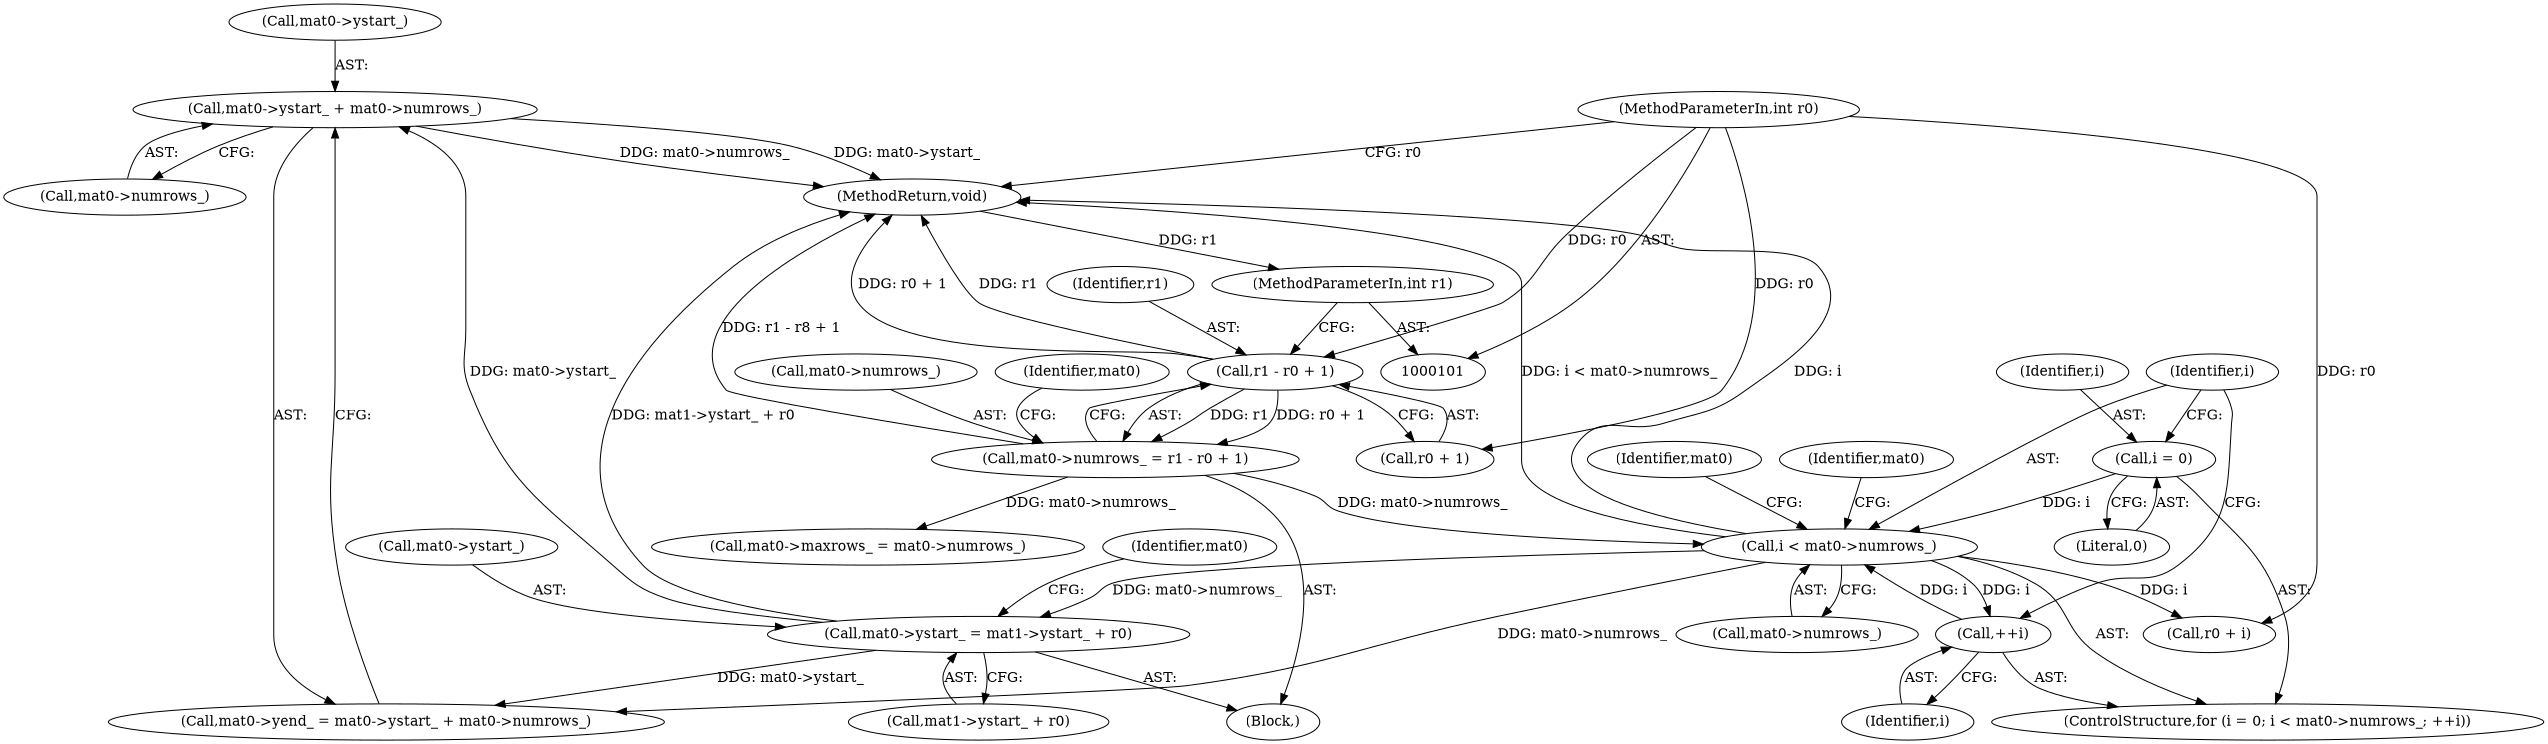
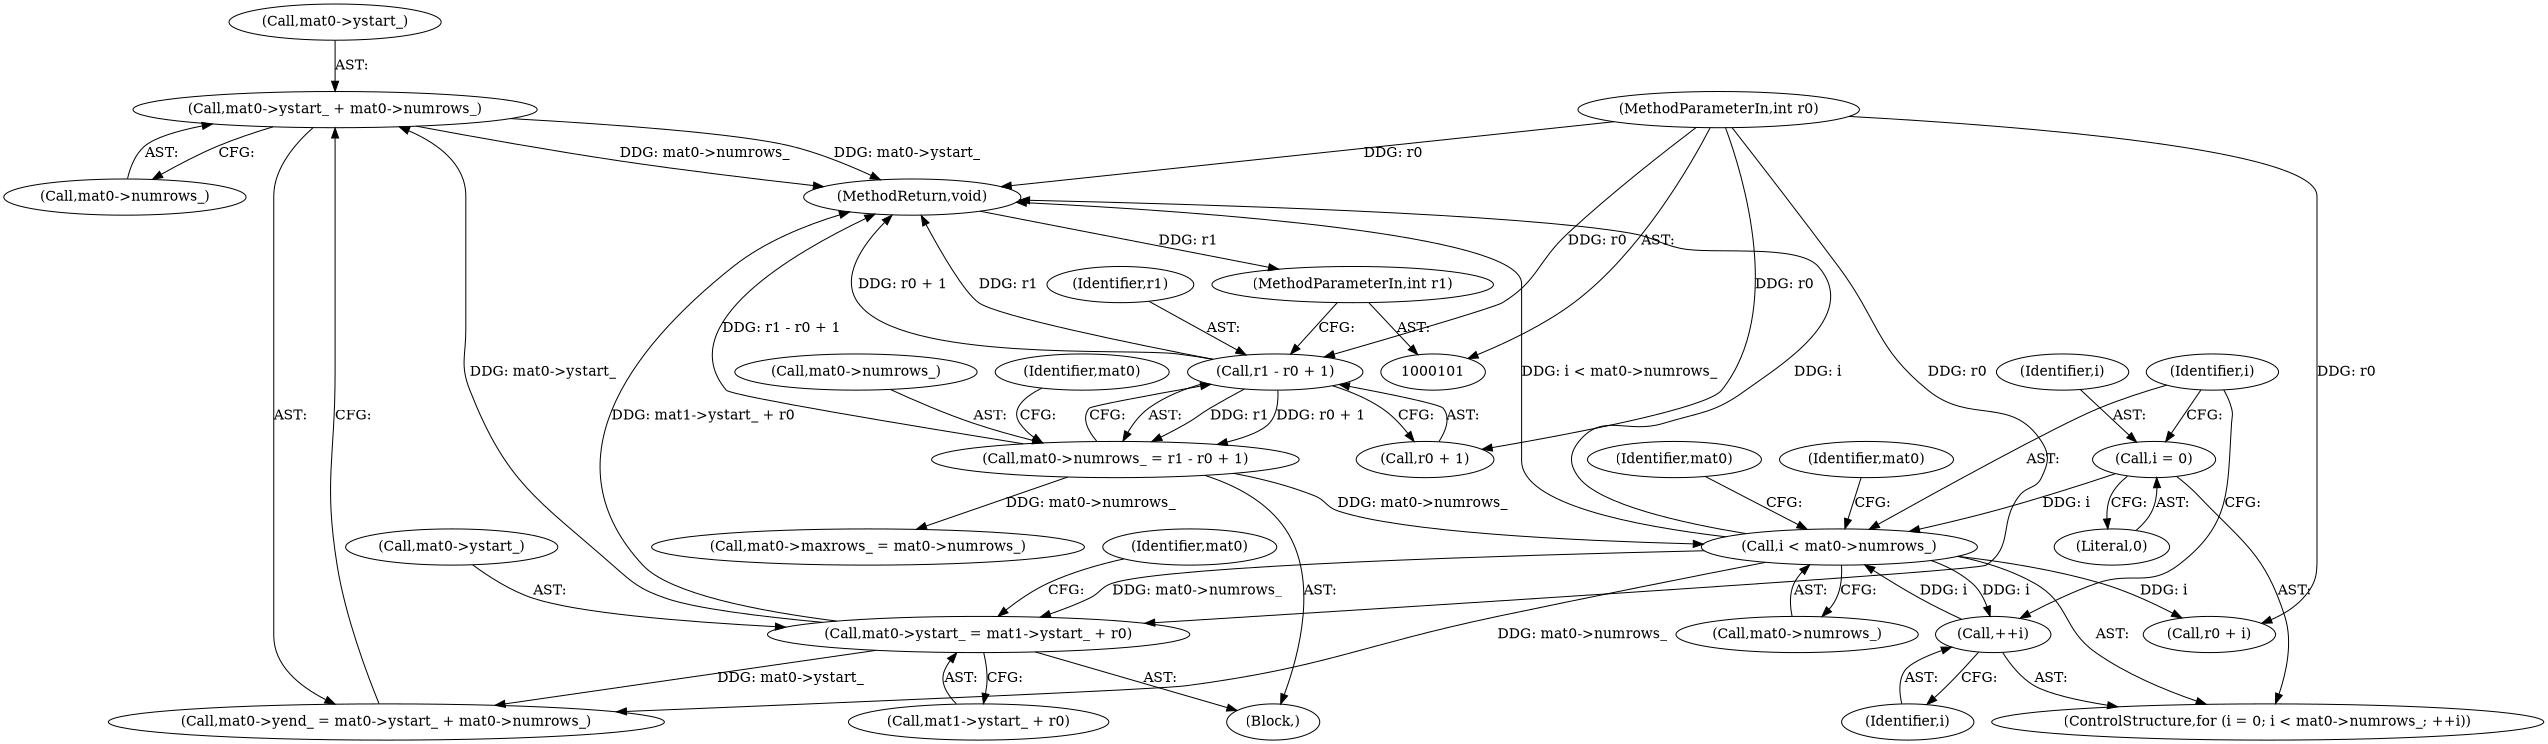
(1393, 153) -> (1393, 153)
(782, 328) -> (782, 328)
none -> (1907, 573)
